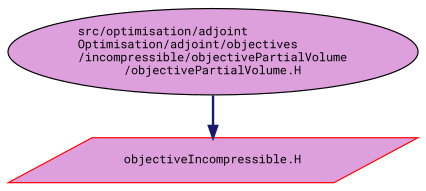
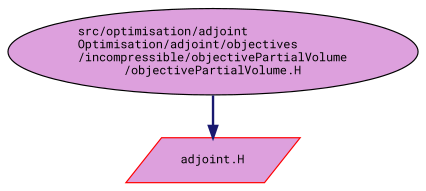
(213, 160) -> (213, 160)
